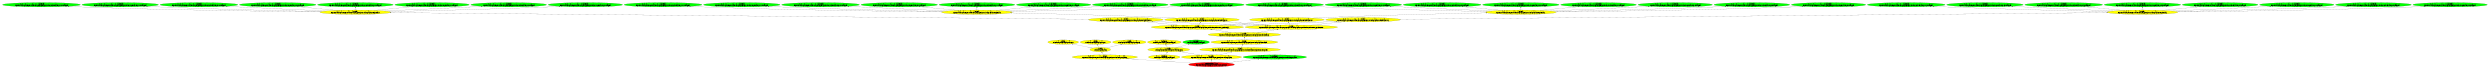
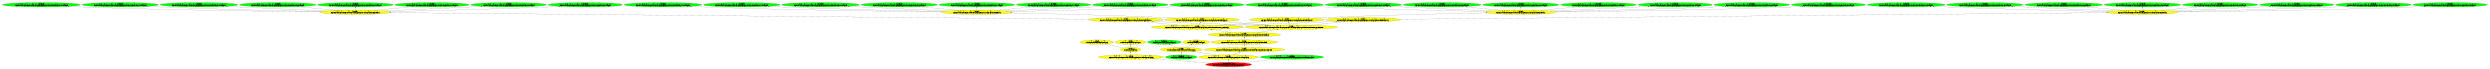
(1096, 42) -> none
(1164, 42) -> (1164, 42)
(1196, 42) -> (1196, 42)
(1164, 57) -> (1181, 57)
